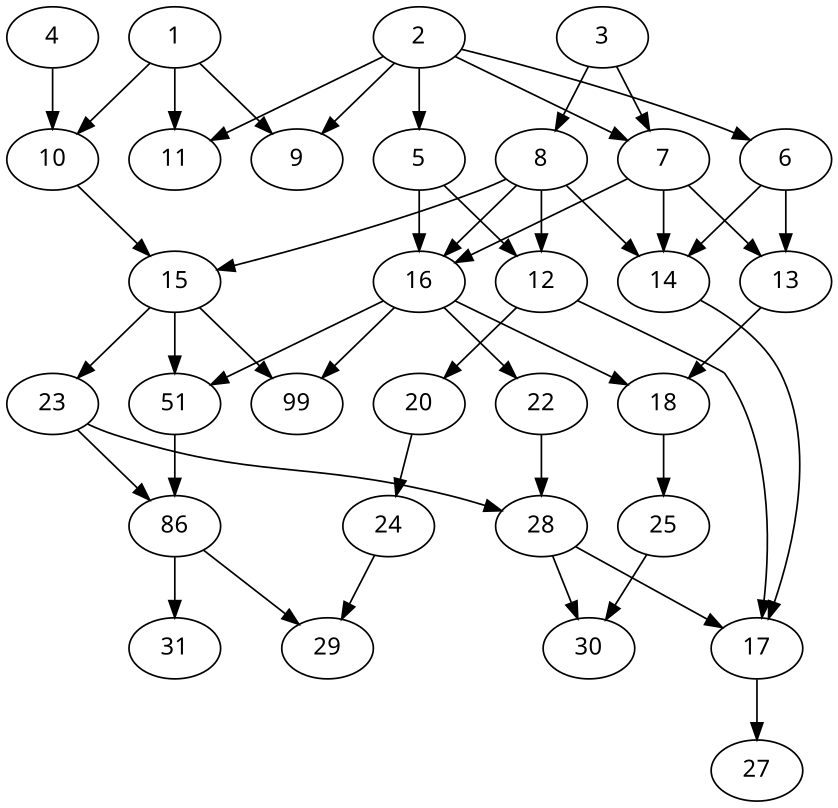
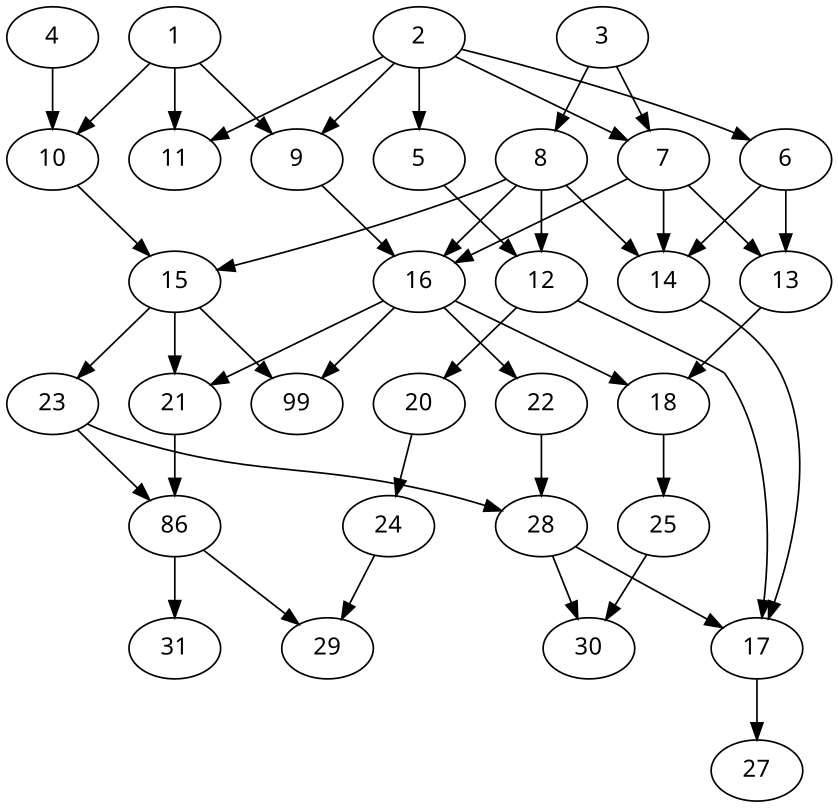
(419, 223) -> (352, 215)
(175, 404) -> (175, 404)
